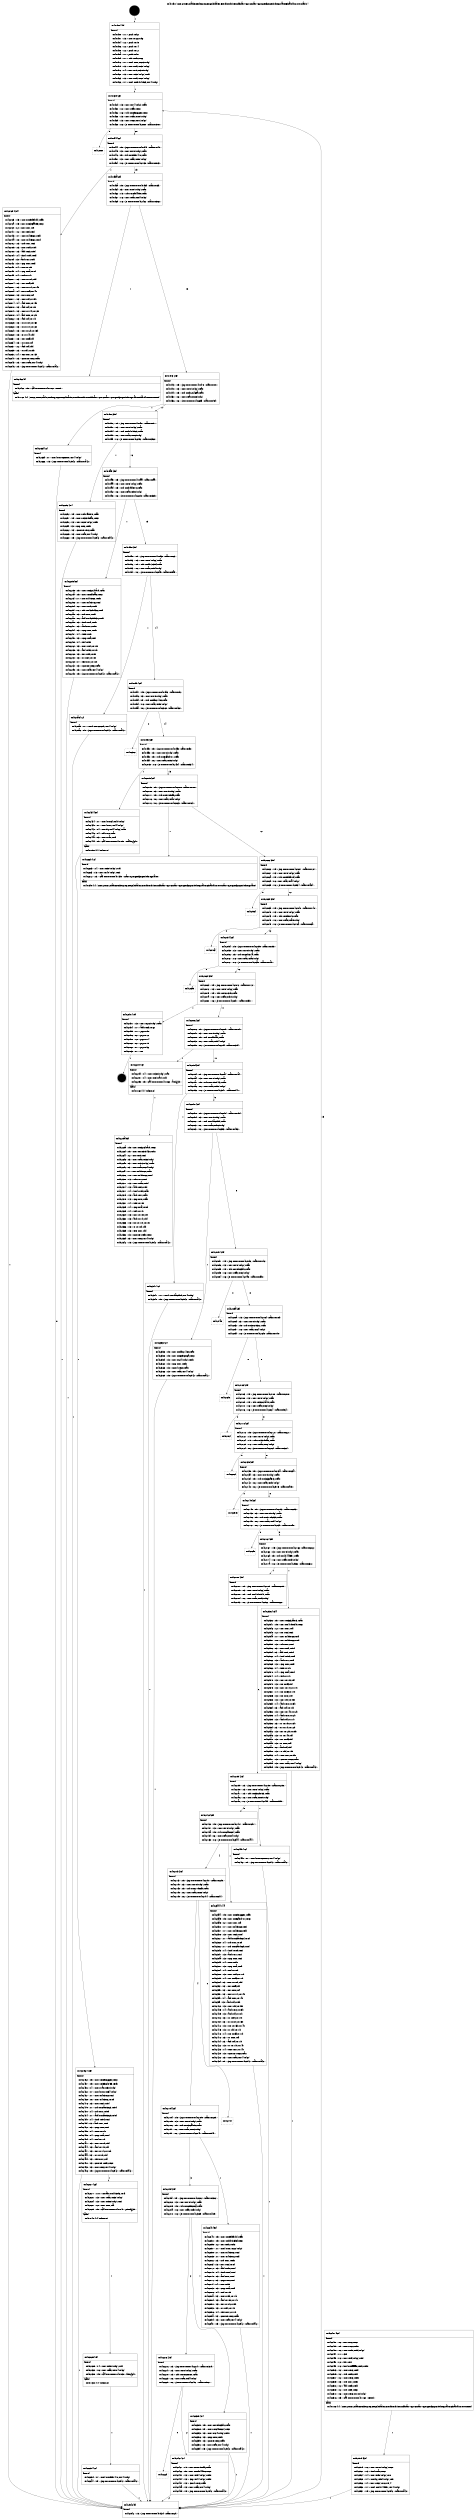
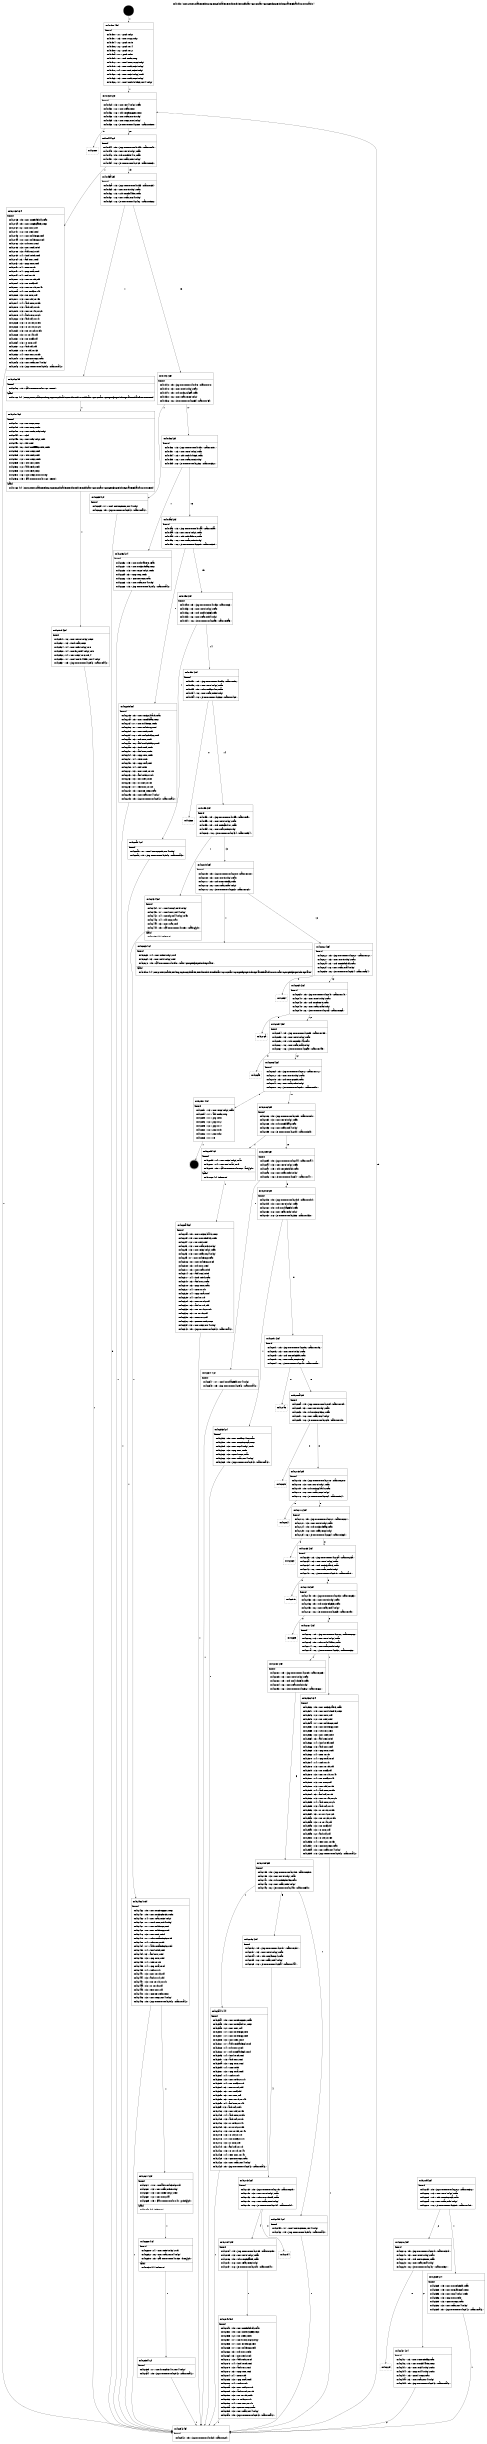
none -> (81, 405)
(229, 1873) -> (225, 1942)
(190, 2161) -> none
